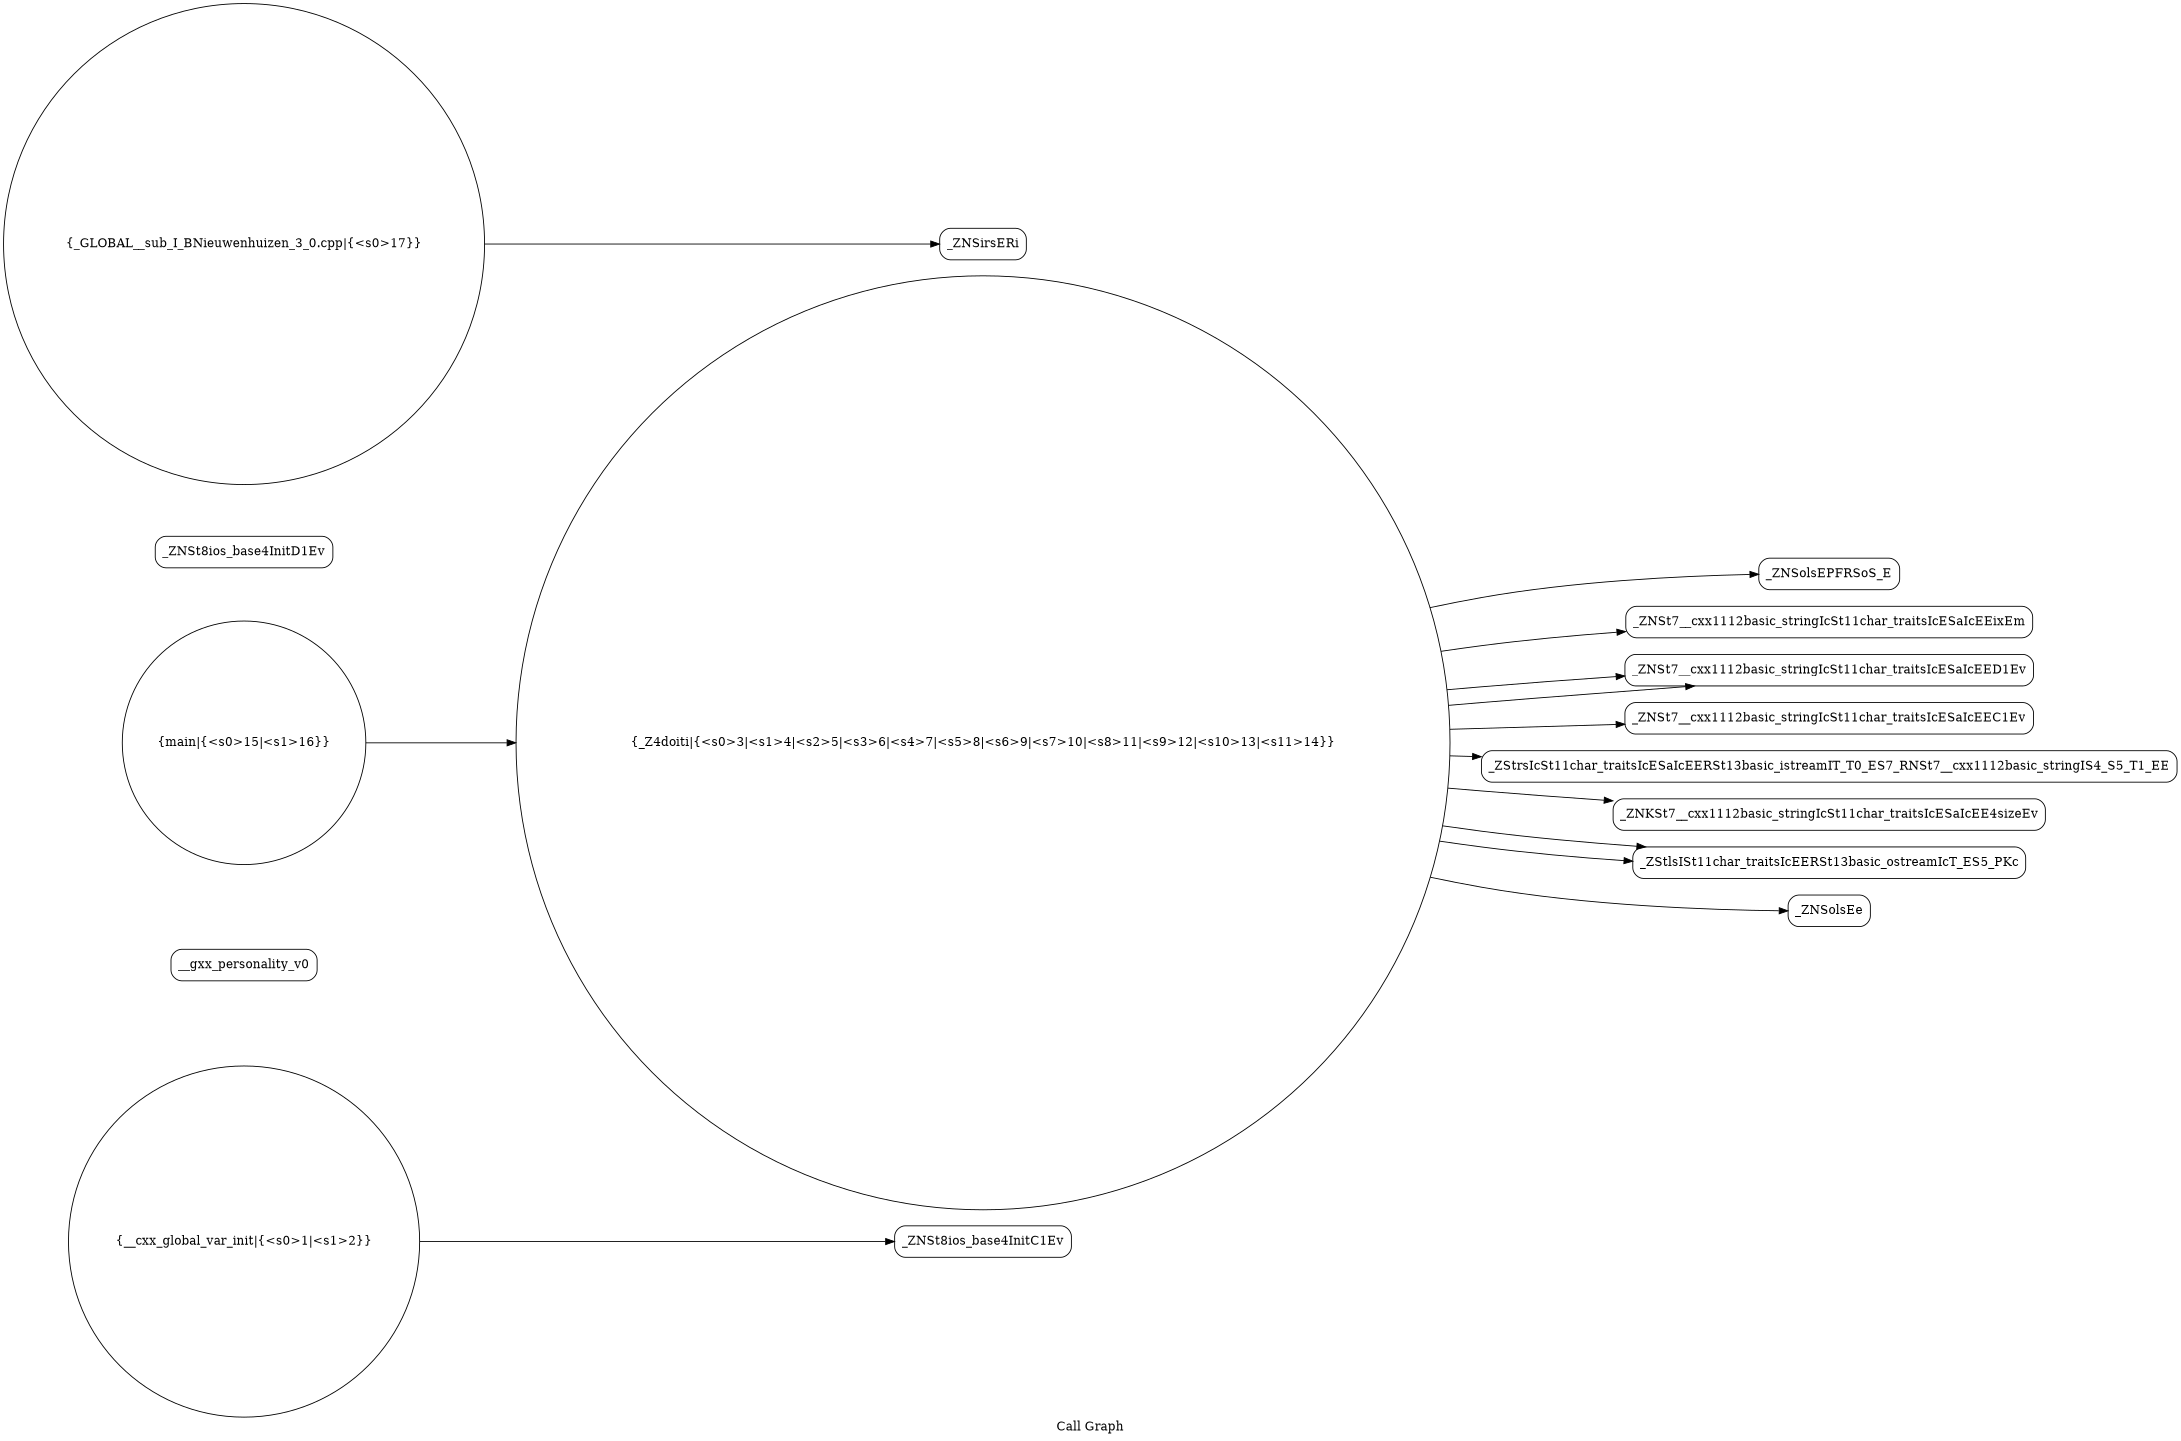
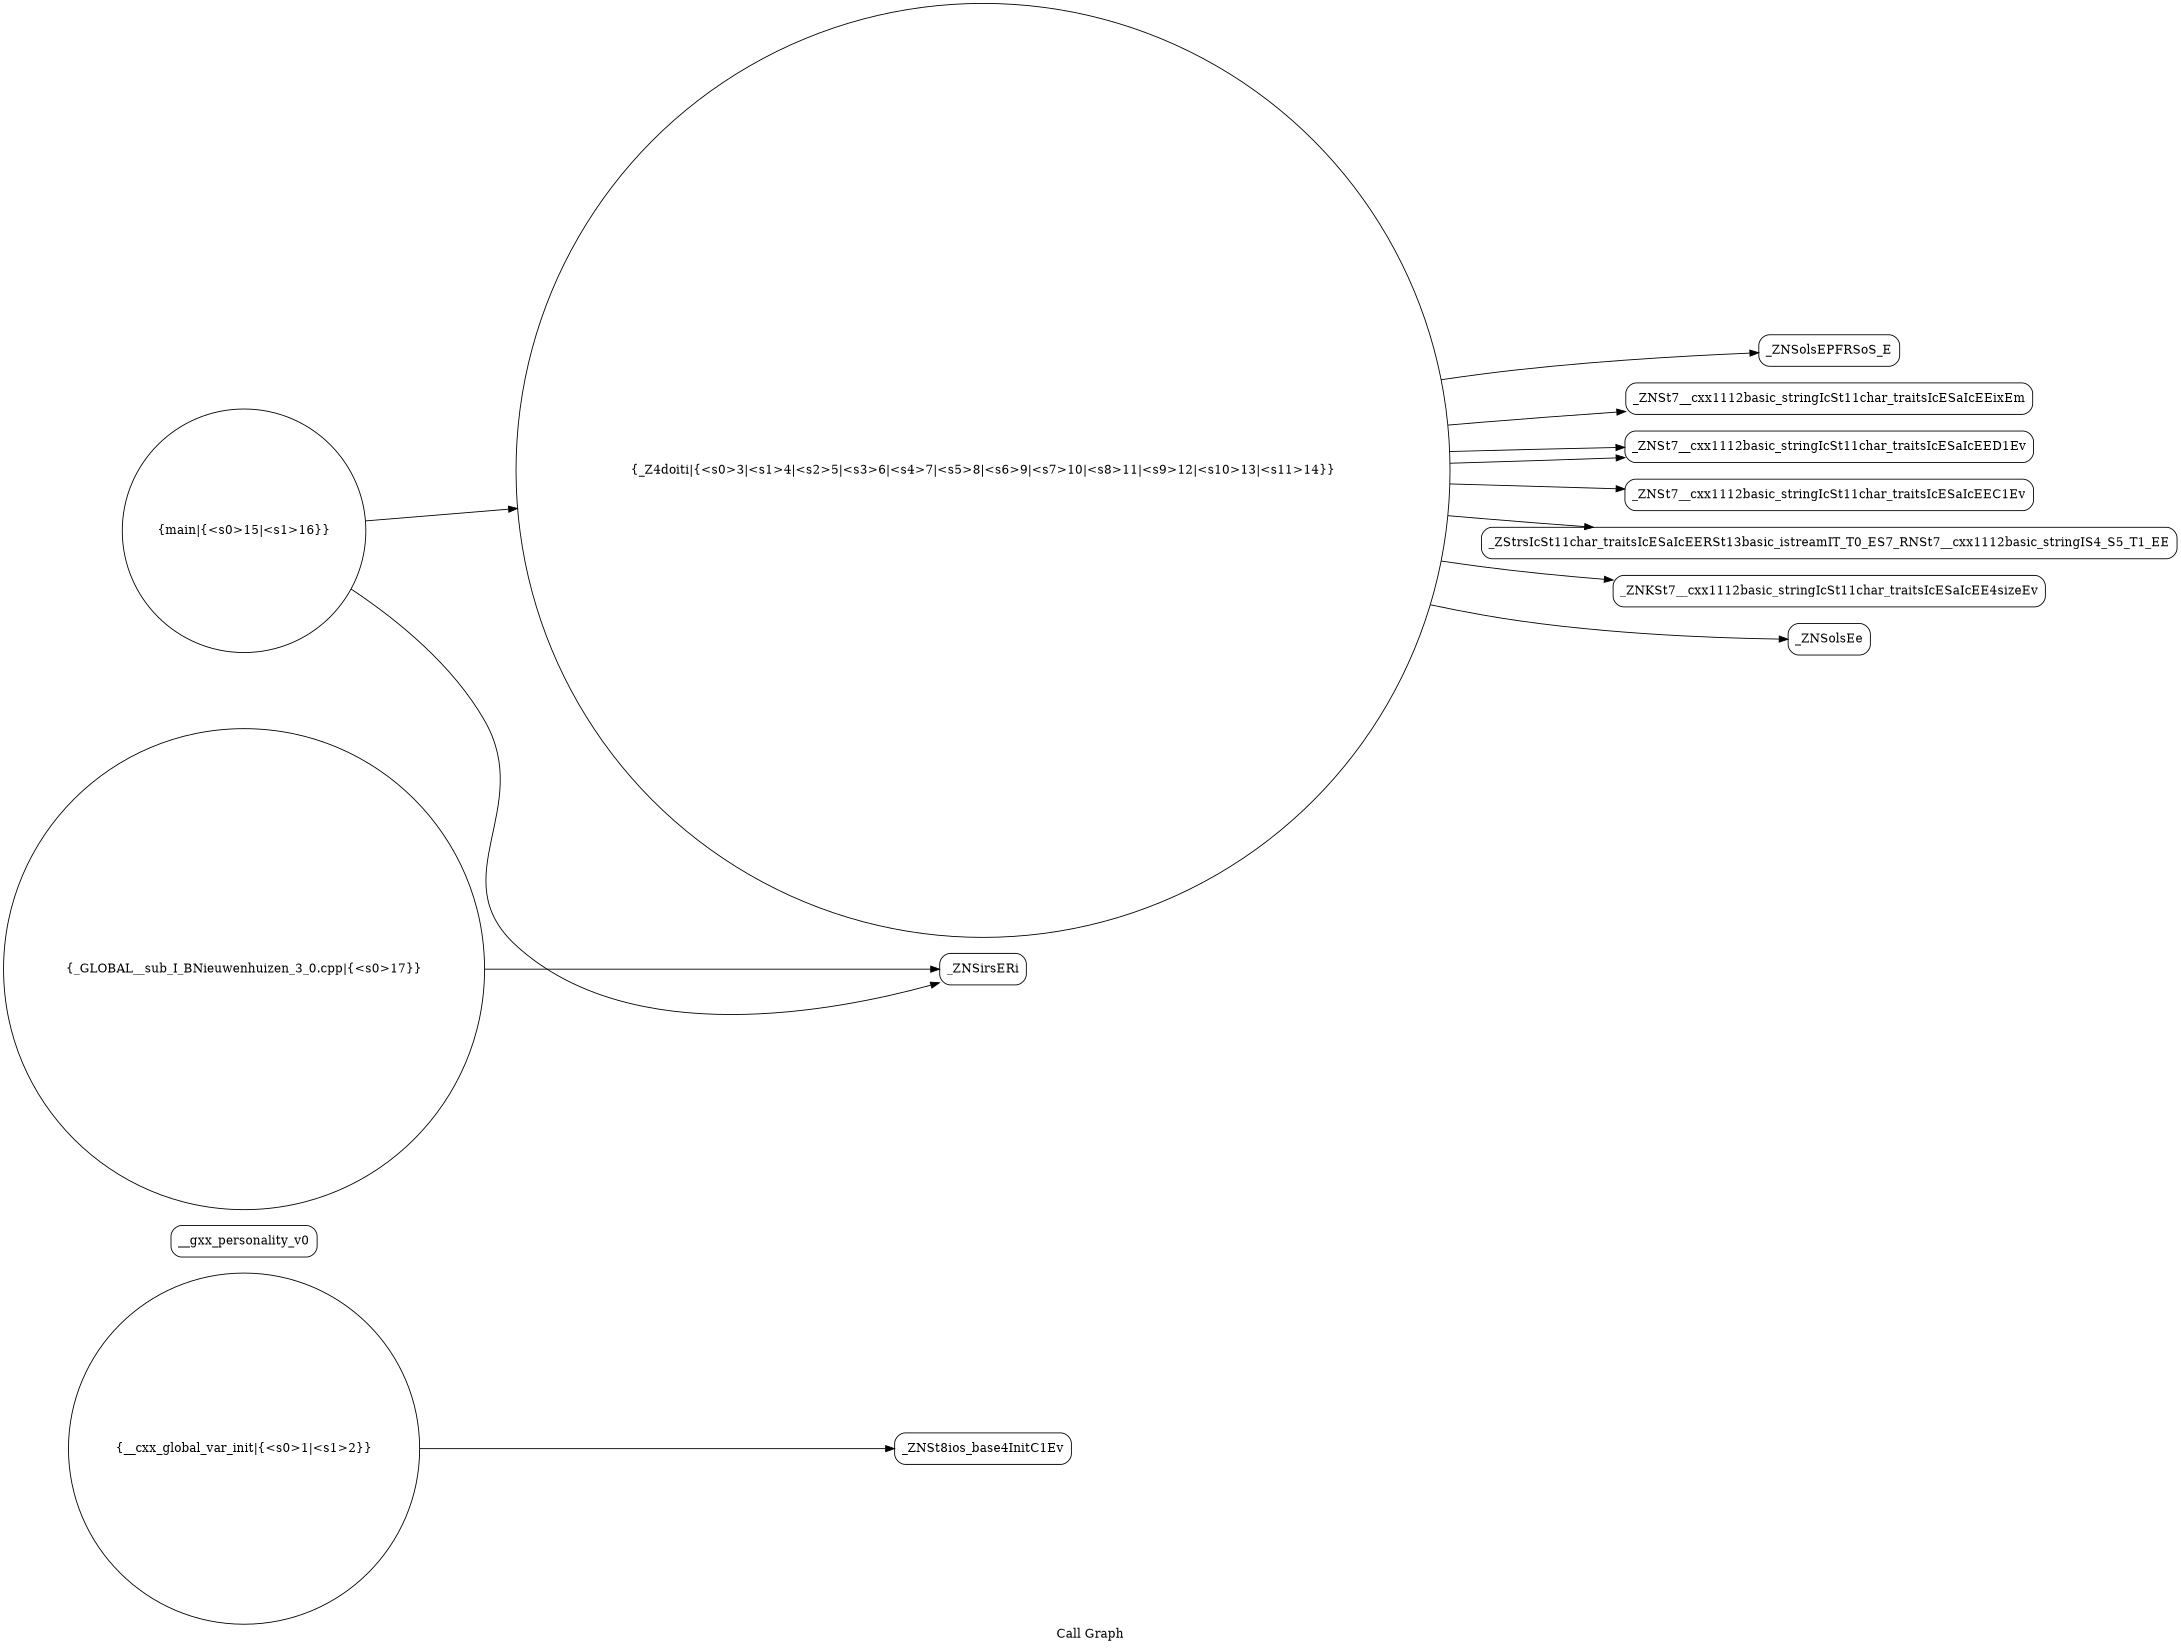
(244, 552) -> none
(1829, 863) -> none
none -> (519, 947)
